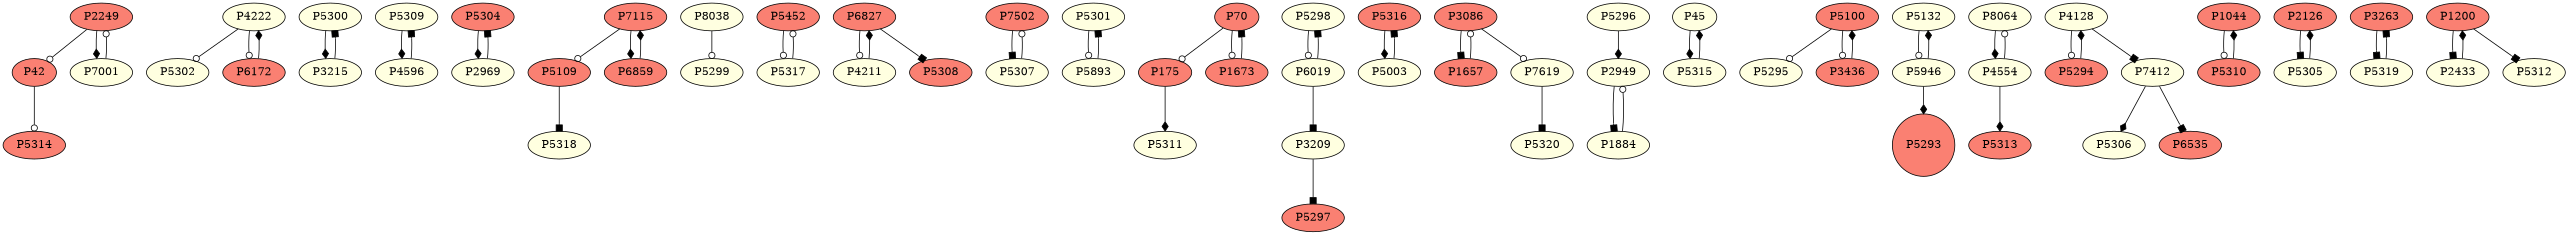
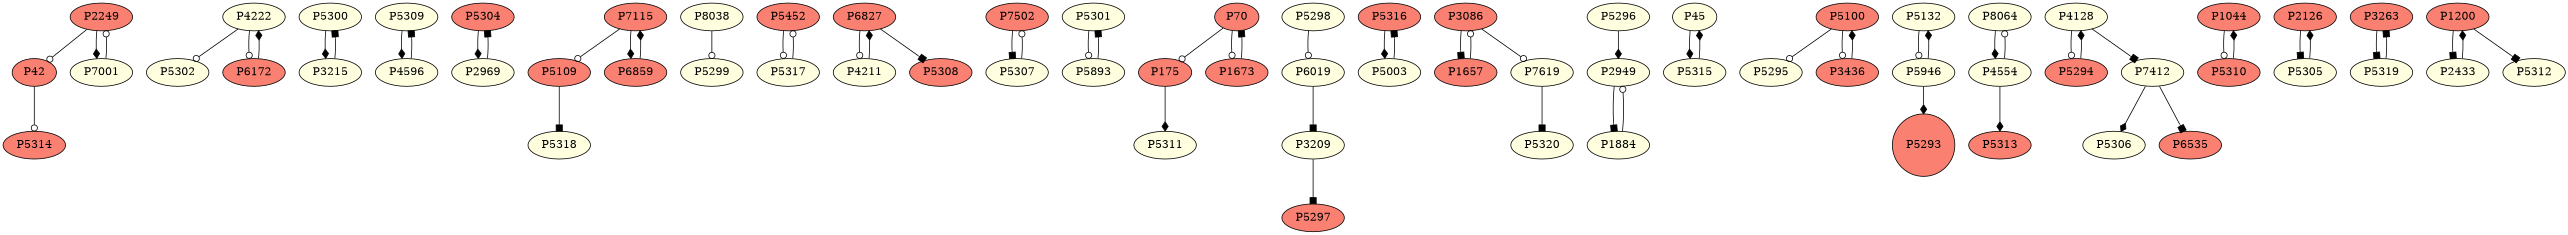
(1318, 48) -> none
